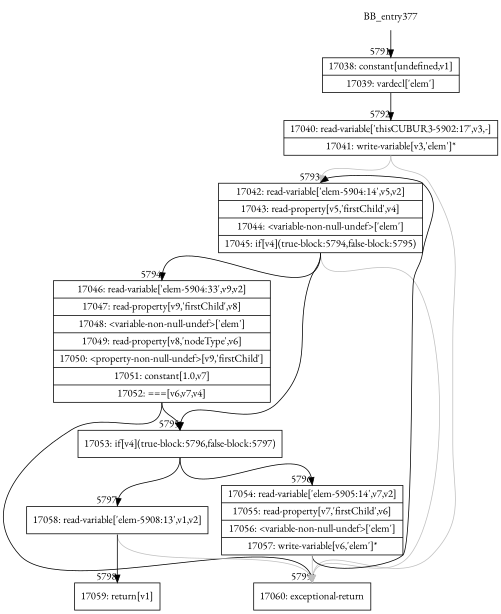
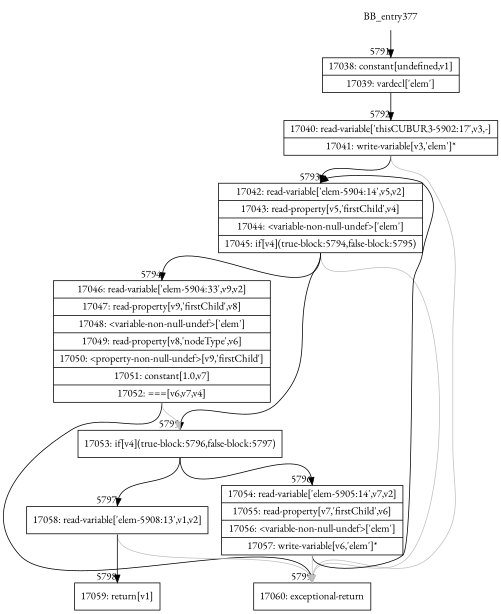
(360, 170) -> (360, 170)
(168, 414) -> (168, 414)
